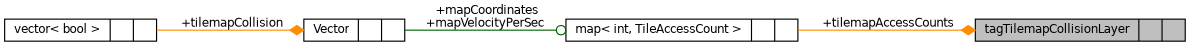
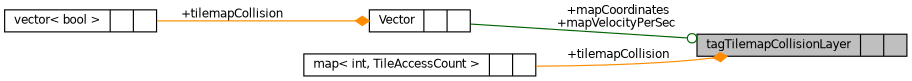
(887, 24) -> (616, 55)
(481, 30) -> (579, 31)
